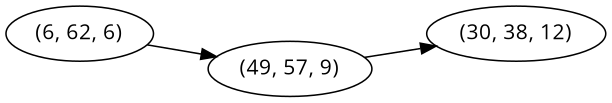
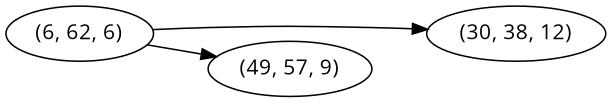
(393, 53) -> (283, 26)
